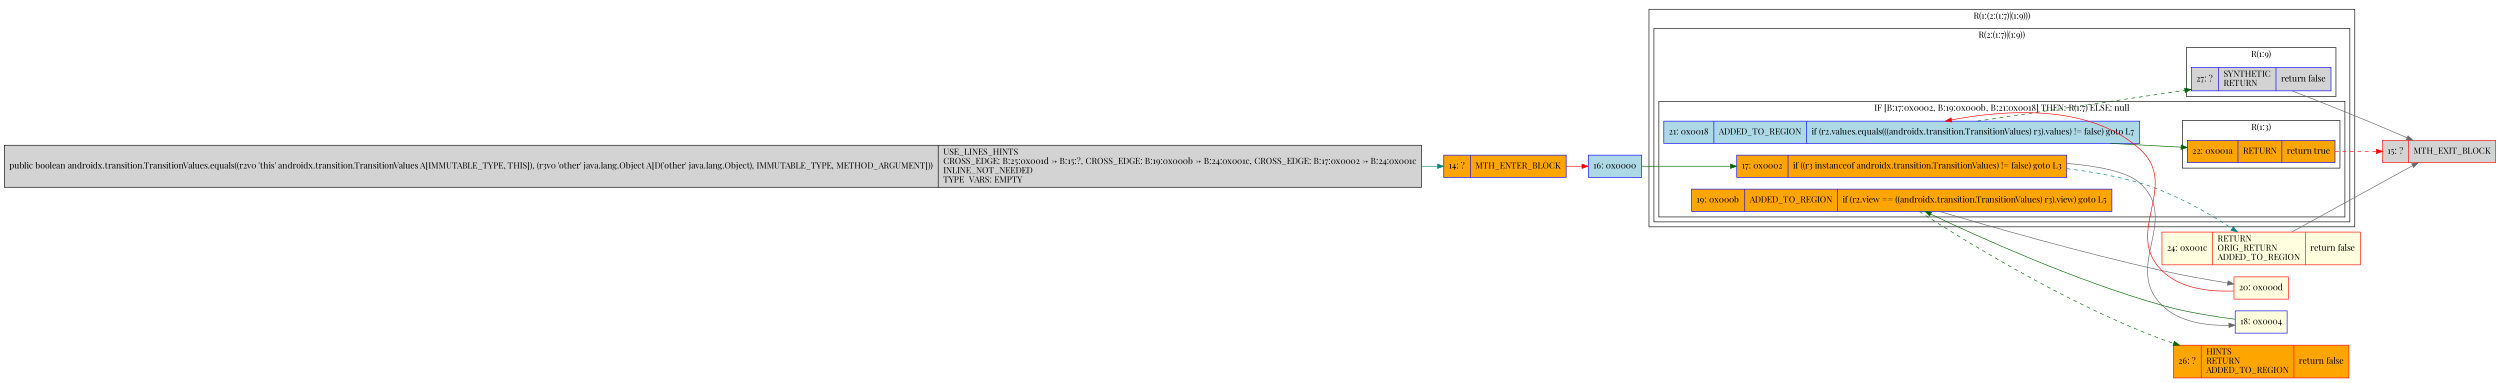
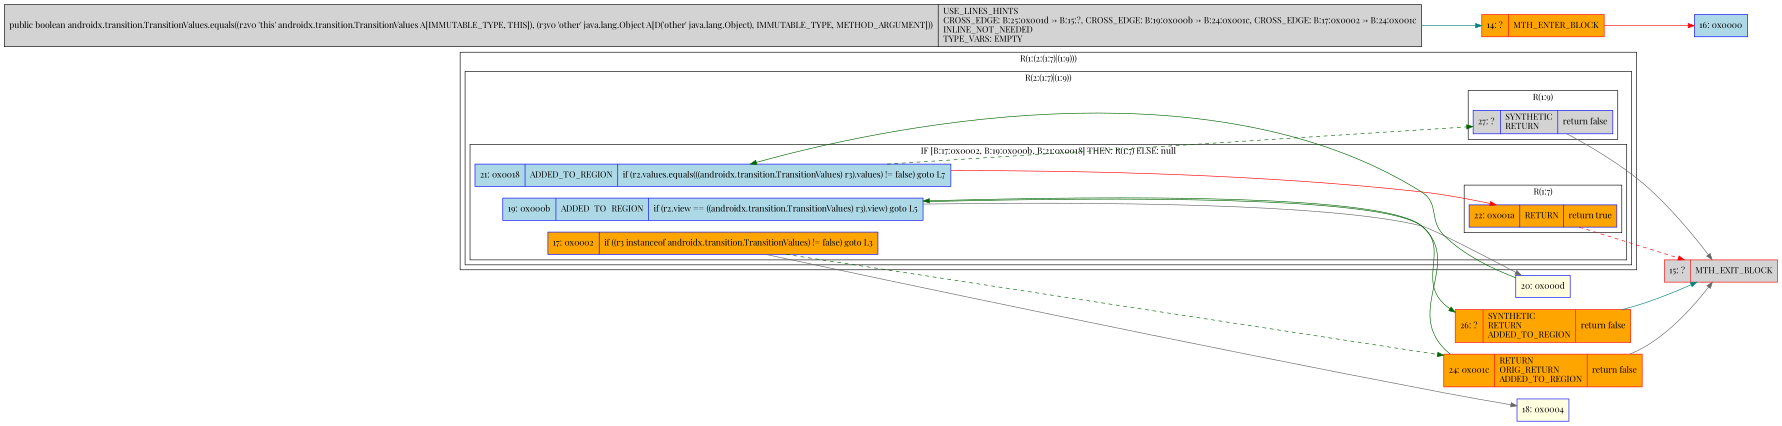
(2261, 128) -> (1543, 192)
(2146, 145) -> (1221, 177)
(2143, 153) -> (1160, 116)
(1505, 166) -> (1543, 26)
(1686, 166) -> none
(2149, 186) -> (1112, 304)
(1902, 200) -> (713, 209)
(2261, 248) -> (1543, 371)
(2079, 278) -> (1247, 200)
(2043, 284) -> (1220, 201)
(2261, 288) -> (1543, 286)
none -> (1657, 299)
(2219, 352) -> (1512, 316)
